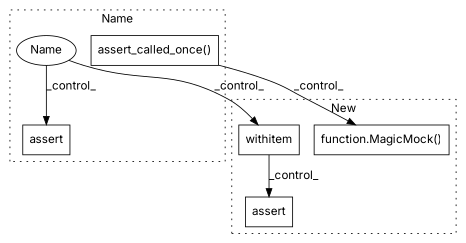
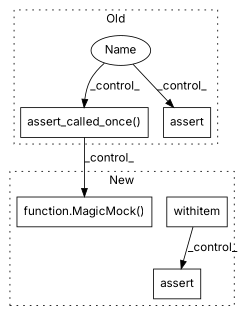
(118, 19) -> (116, 19)
(165, 79) -> (91, 79)
